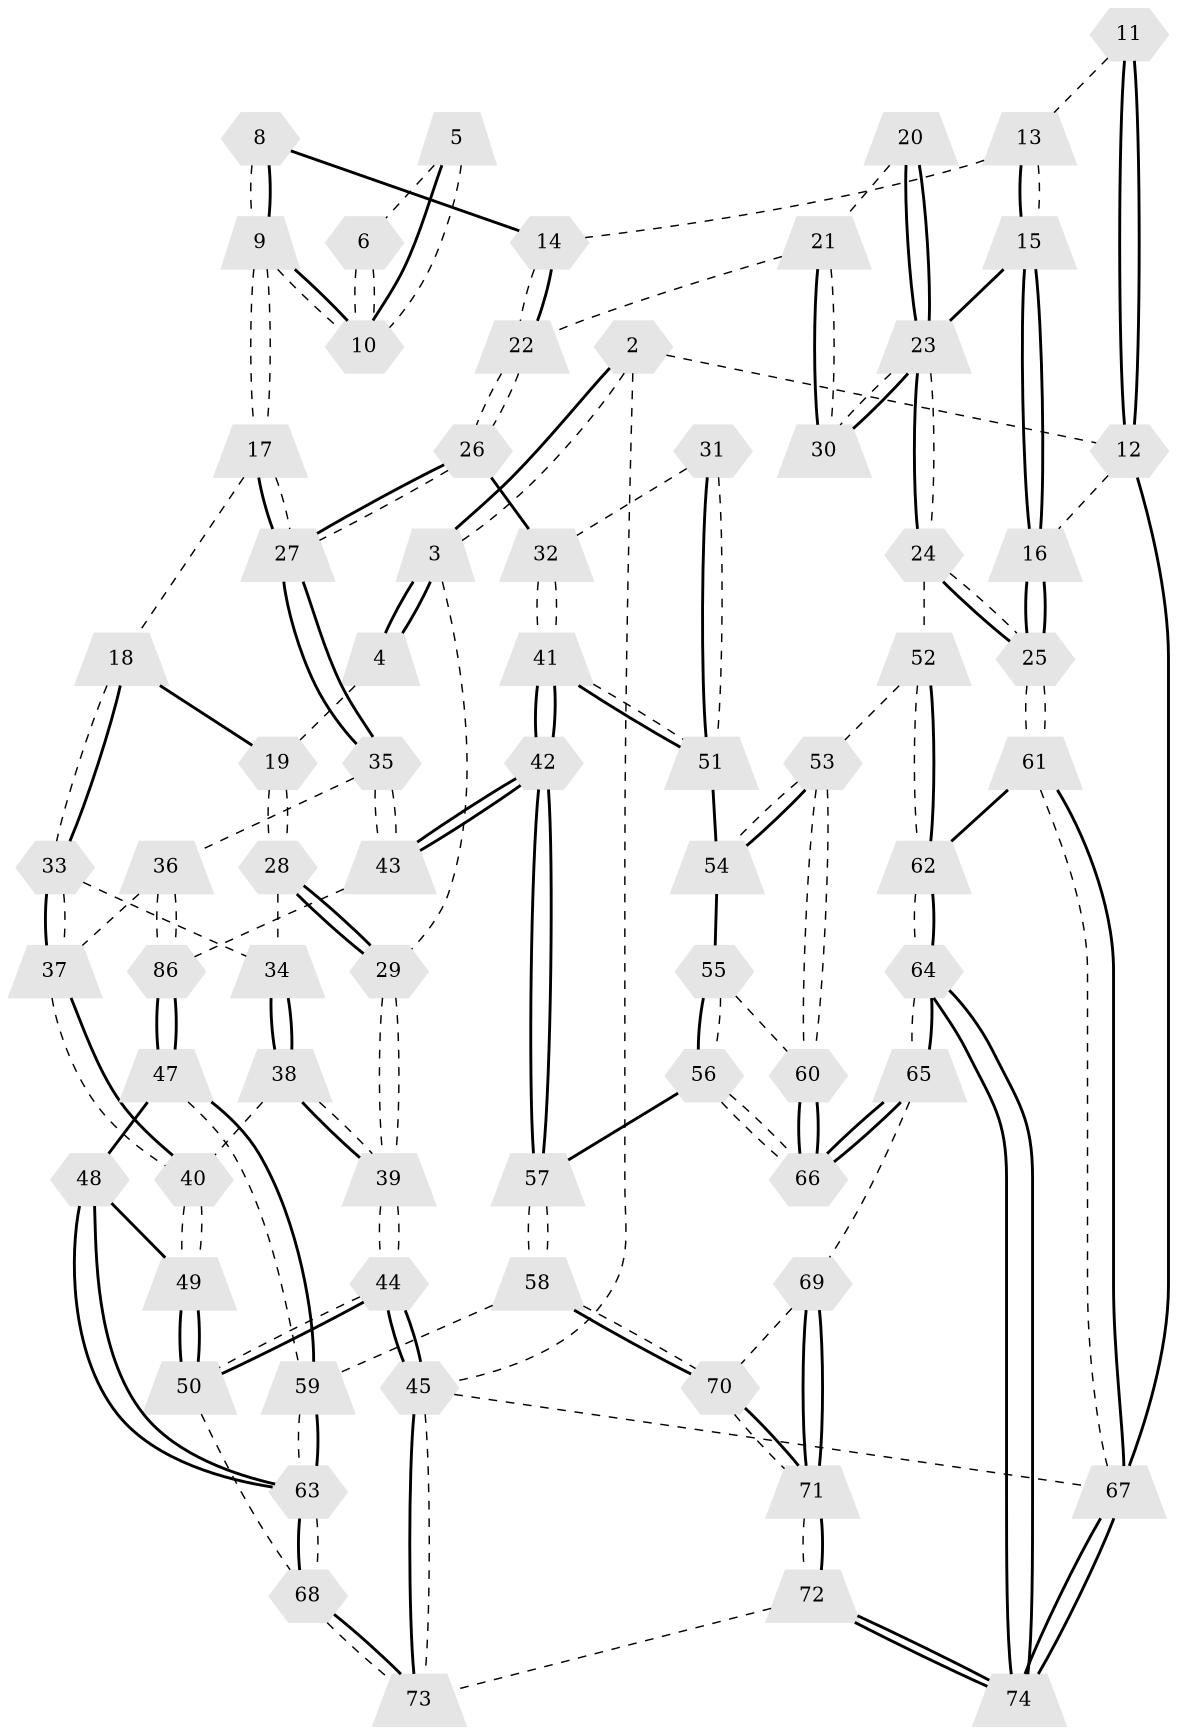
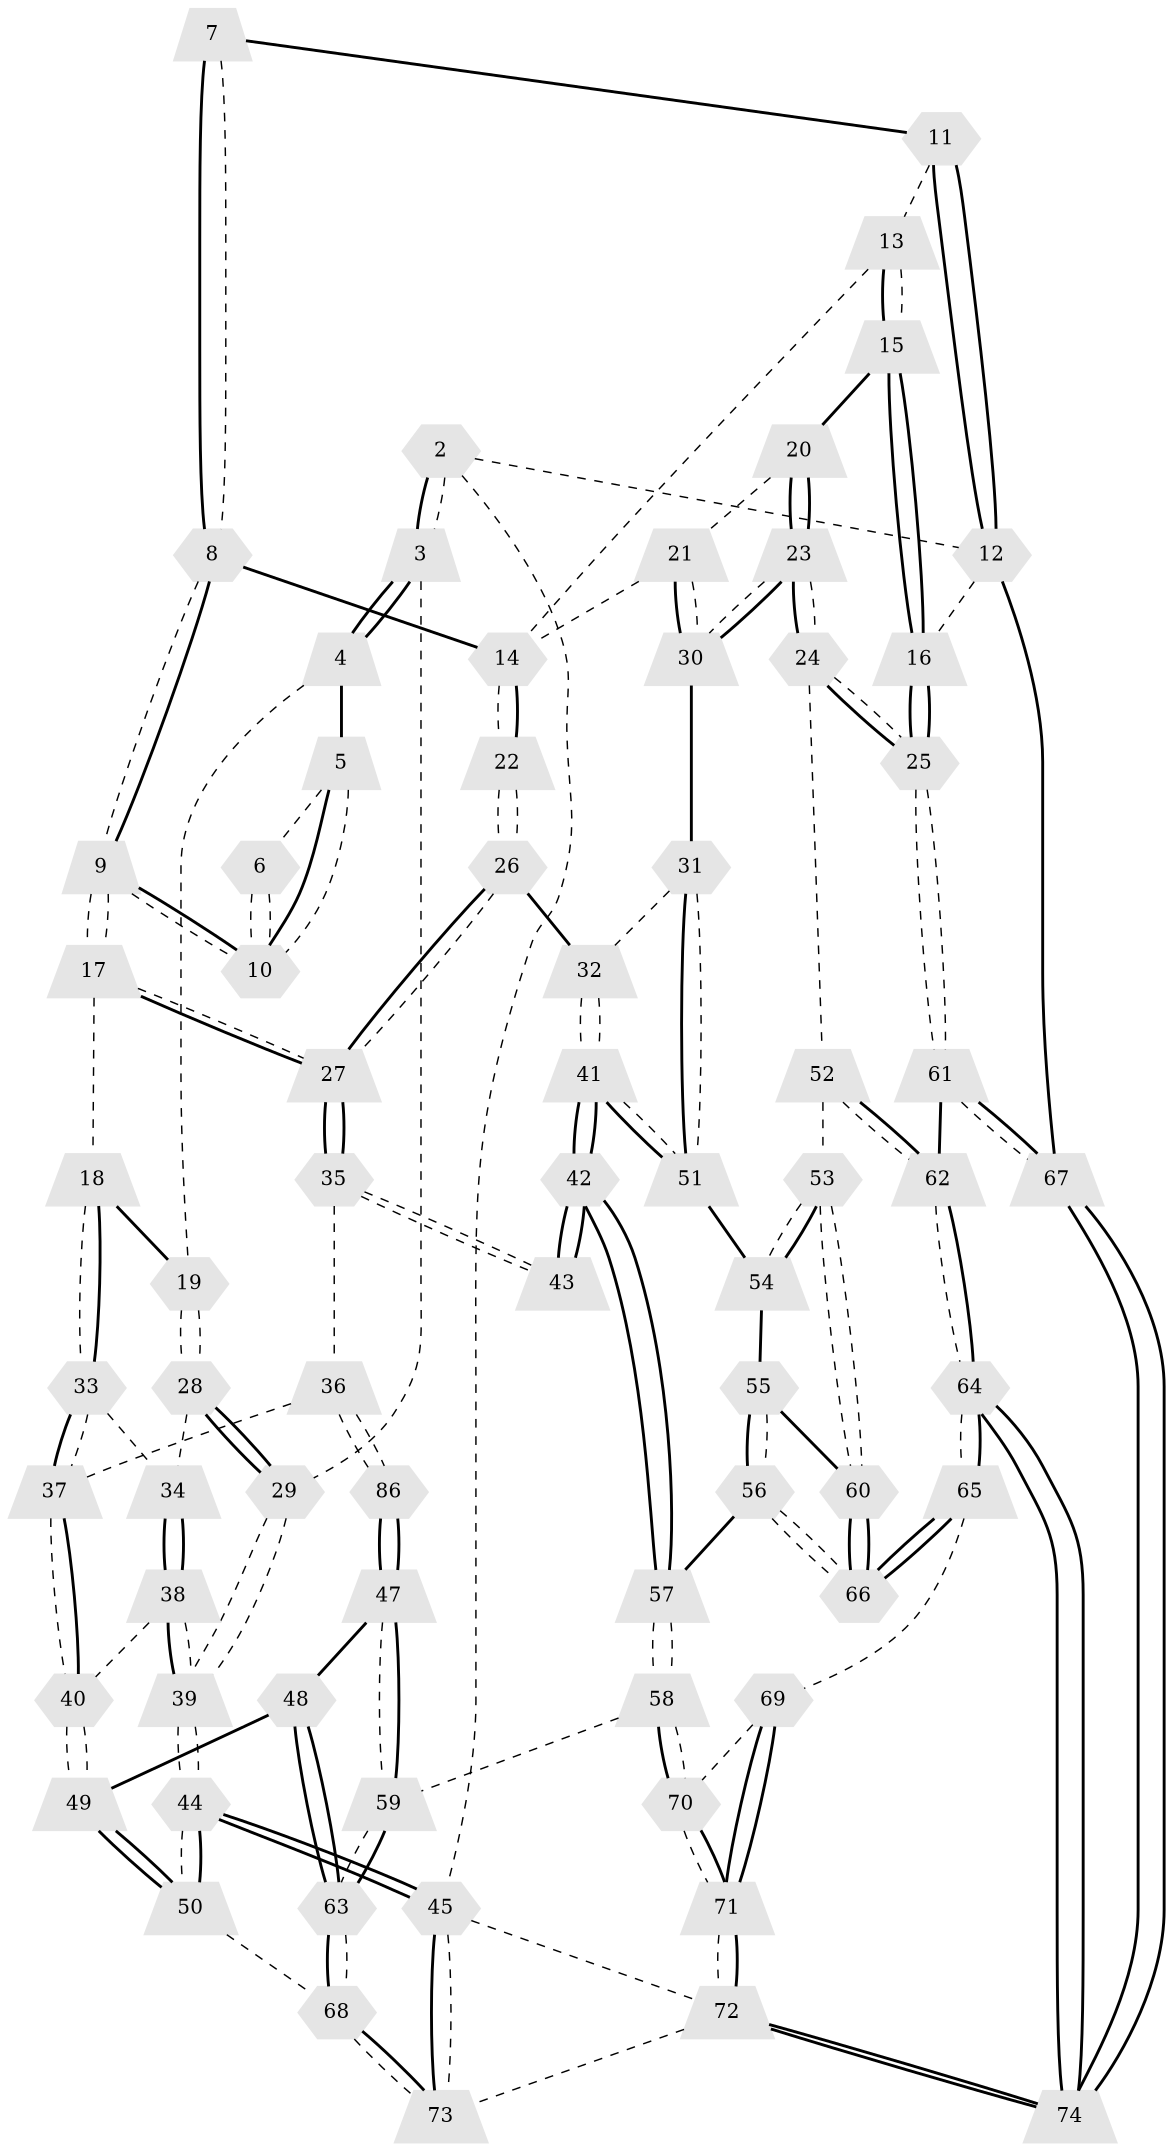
none -> (213, 35)
(667, 292) -> (587, 612)
(977, 295) -> (846, 399)
none -> (341, 711)
none -> (691, 763)
(269, 923) -> none
(762, 1024) -> (809, 1440)
(738, 1435) -> (583, 1960)
